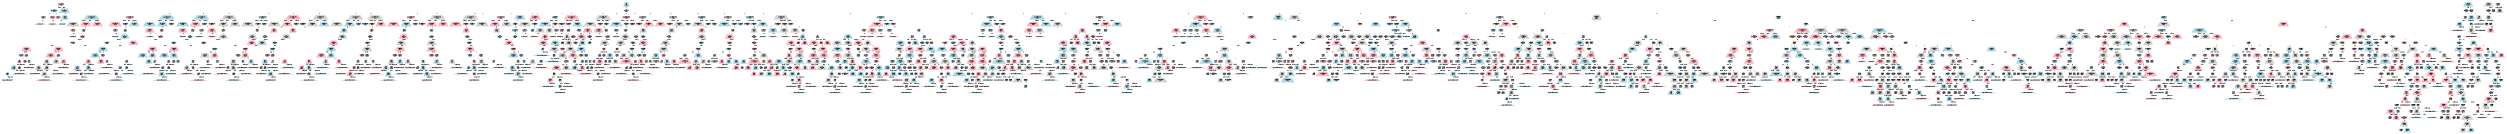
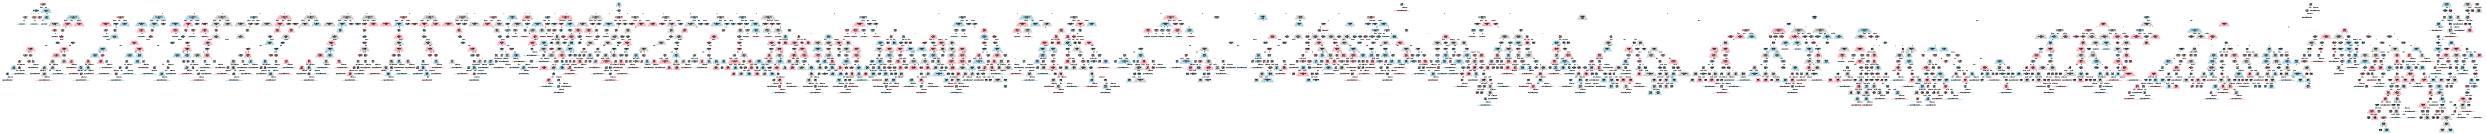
(1792, 37) -> (1770, 37)
(518, 52) -> (502, 46)
(582, 62) -> none
(430, 77) -> (428, 77)
(2073, 77) -> (2050, 77)
